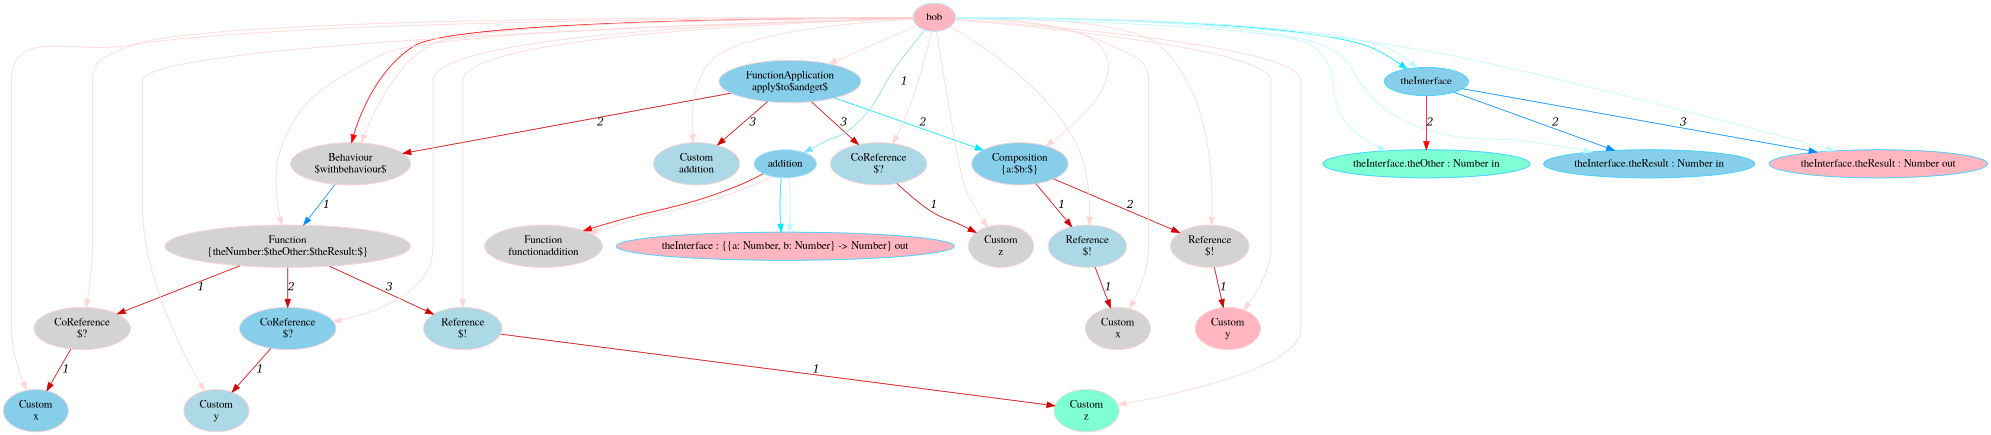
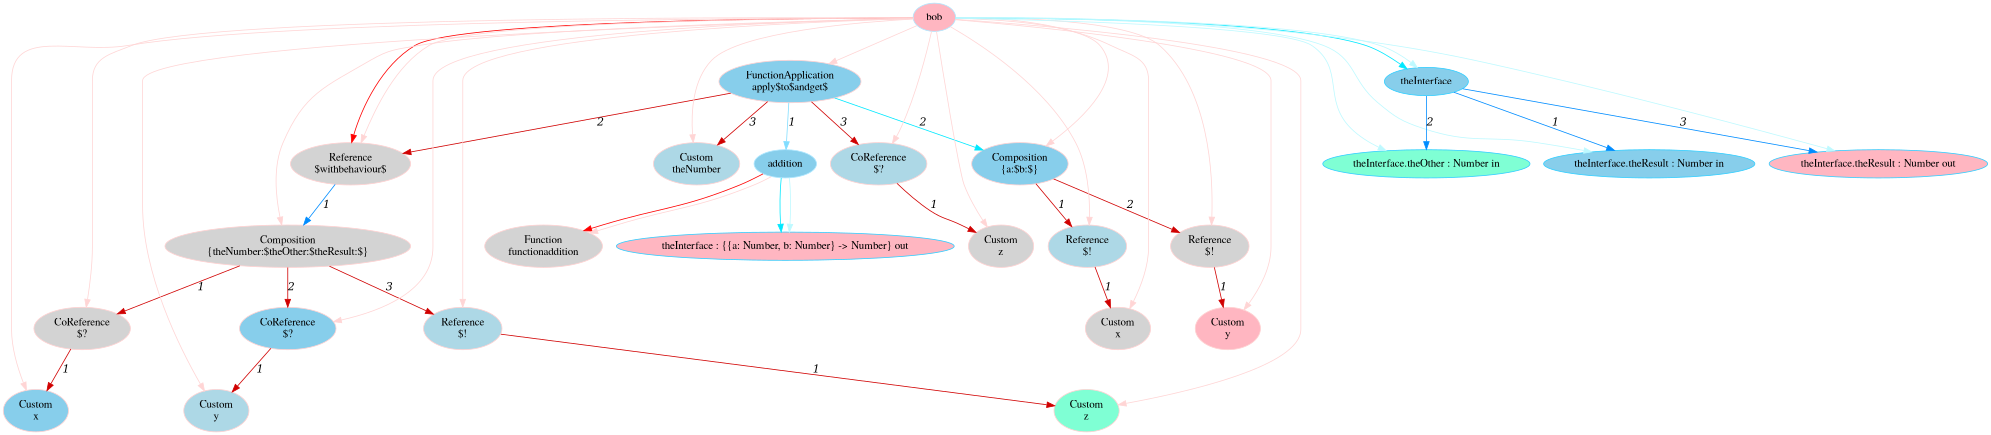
(877, 99) -> (788, 122)
(1426, 119) -> (1426, 119)
(1556, 123) -> (1556, 123)
(351, 164) -> (351, 164)
(697, 164) -> (697, 164)
(288, 246) -> (288, 246)
